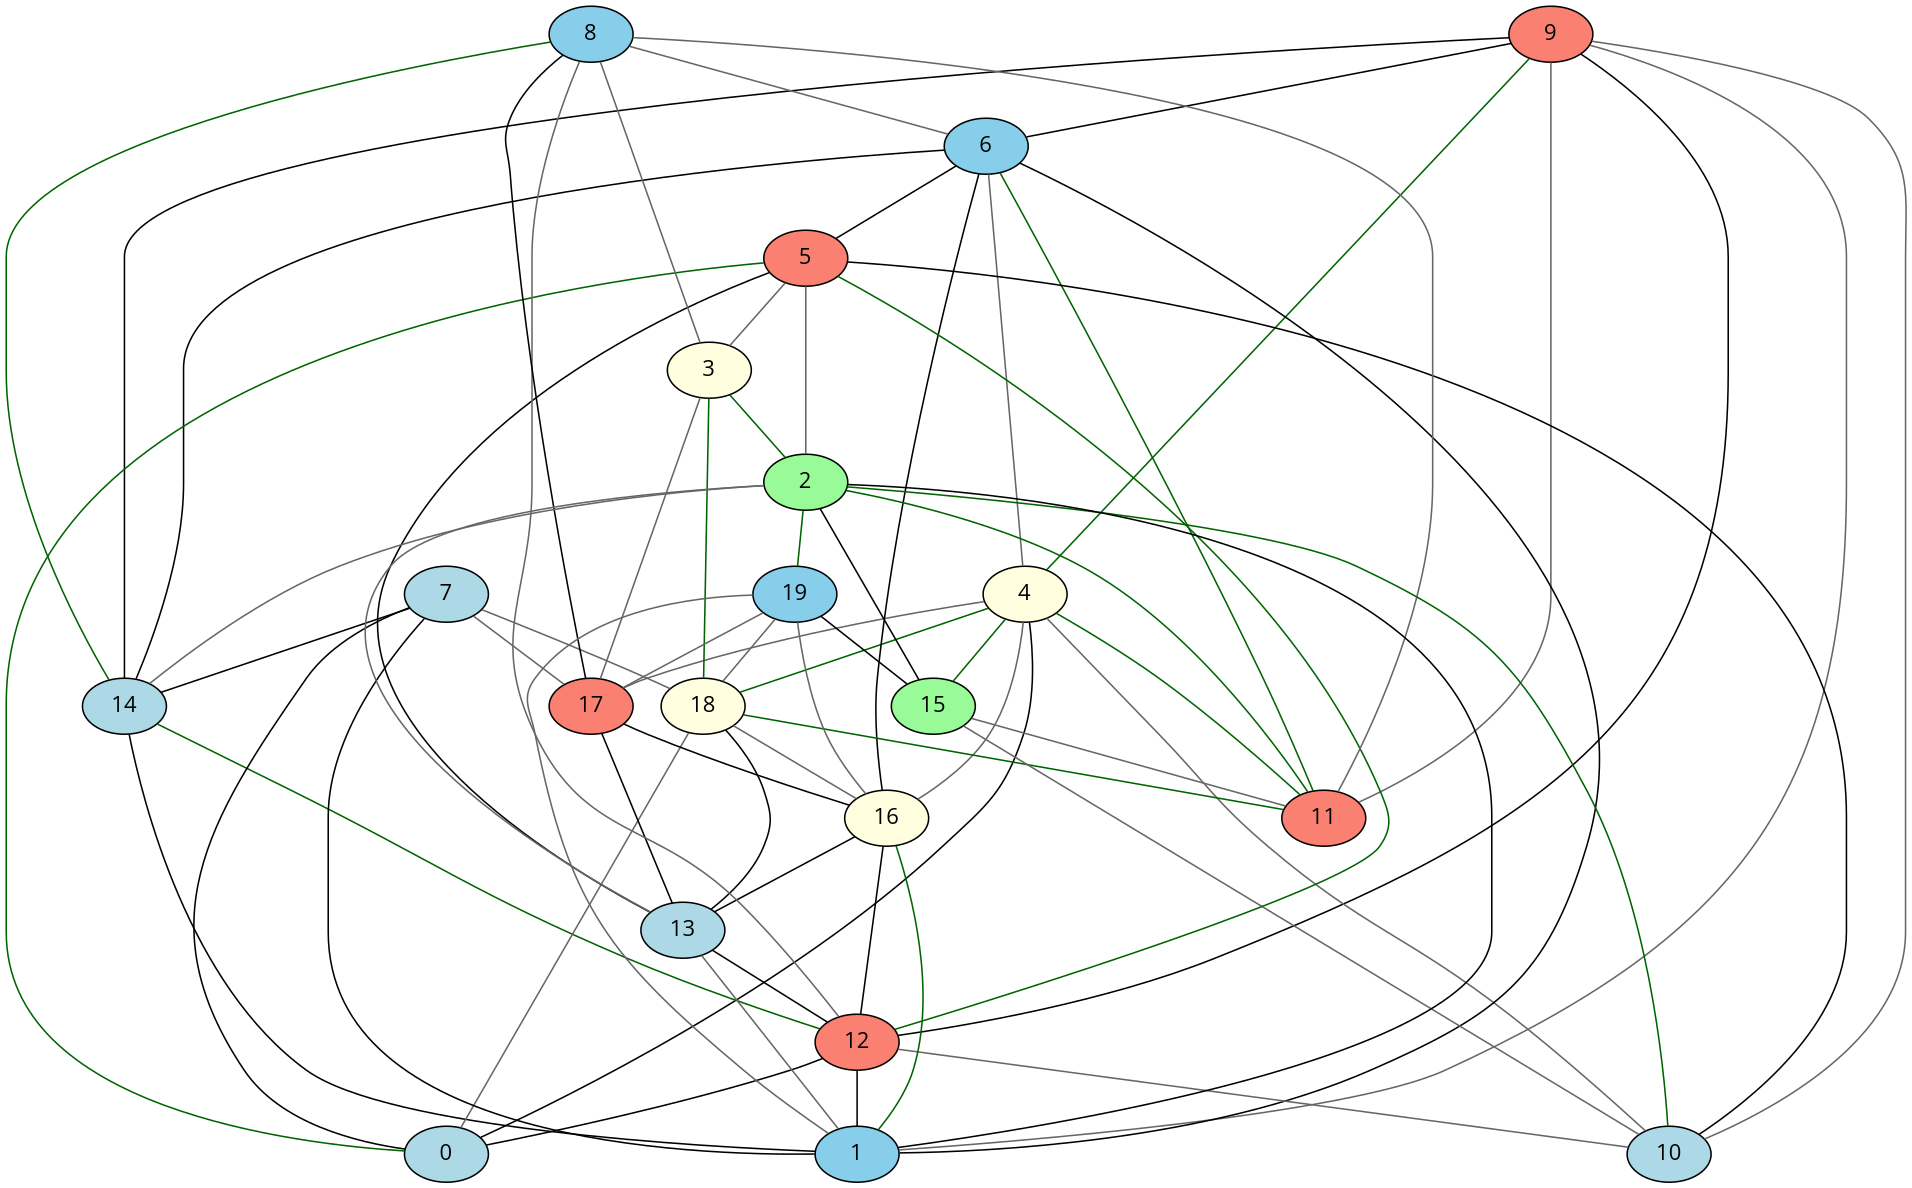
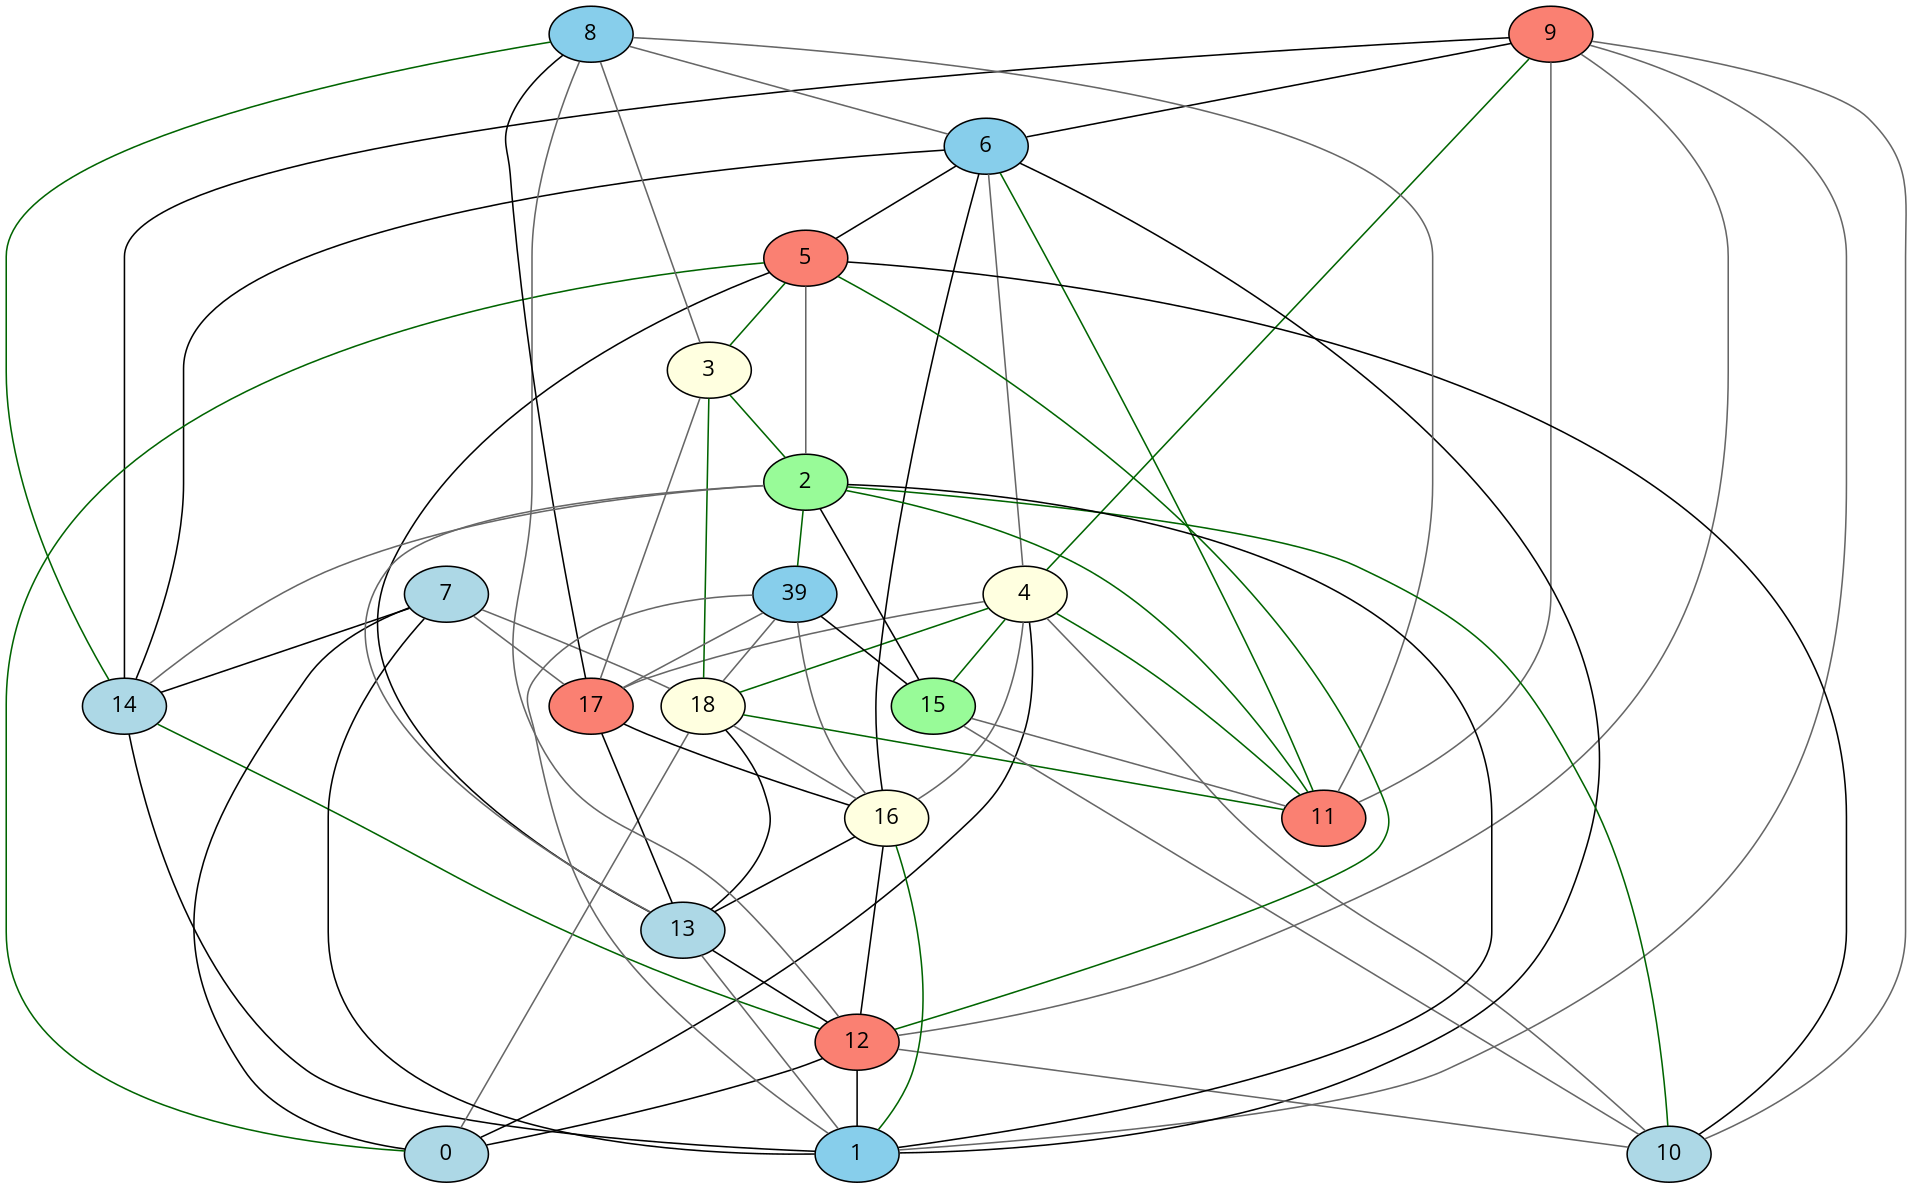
(758, 314) -> (758, 314)
(795, 594) -> (795, 594)
(1624, 708) -> (1624, 708)
